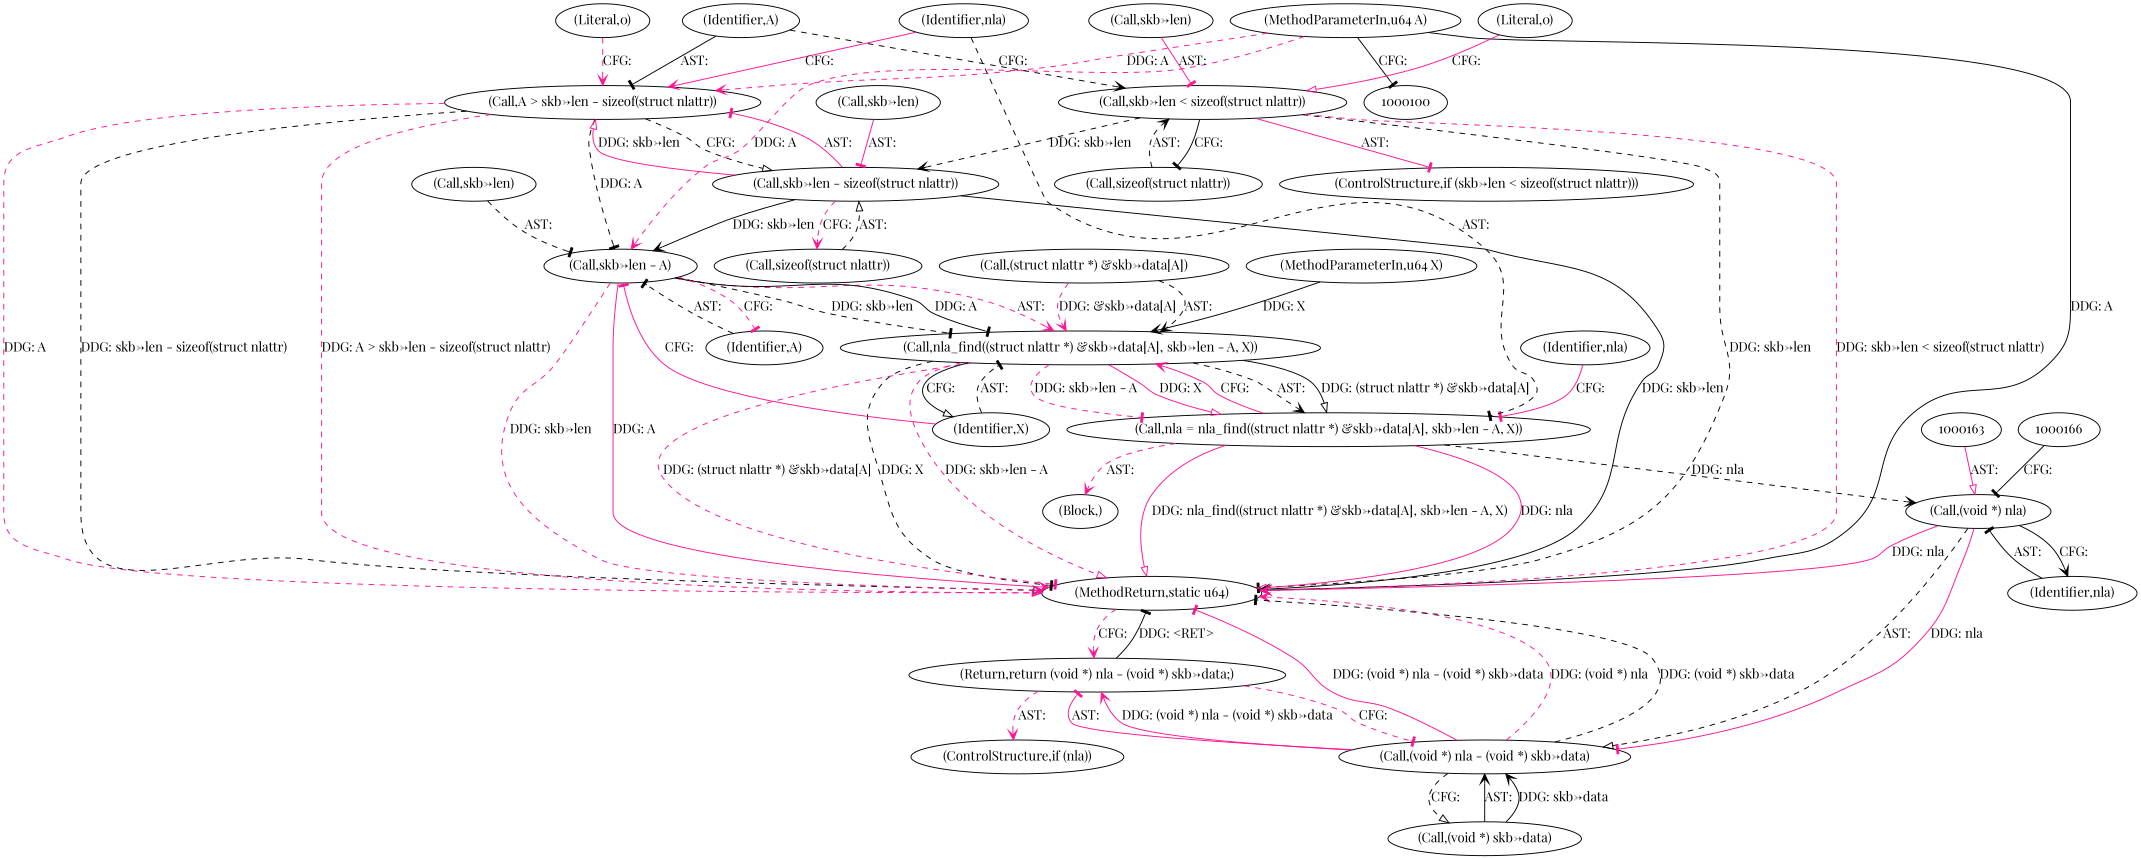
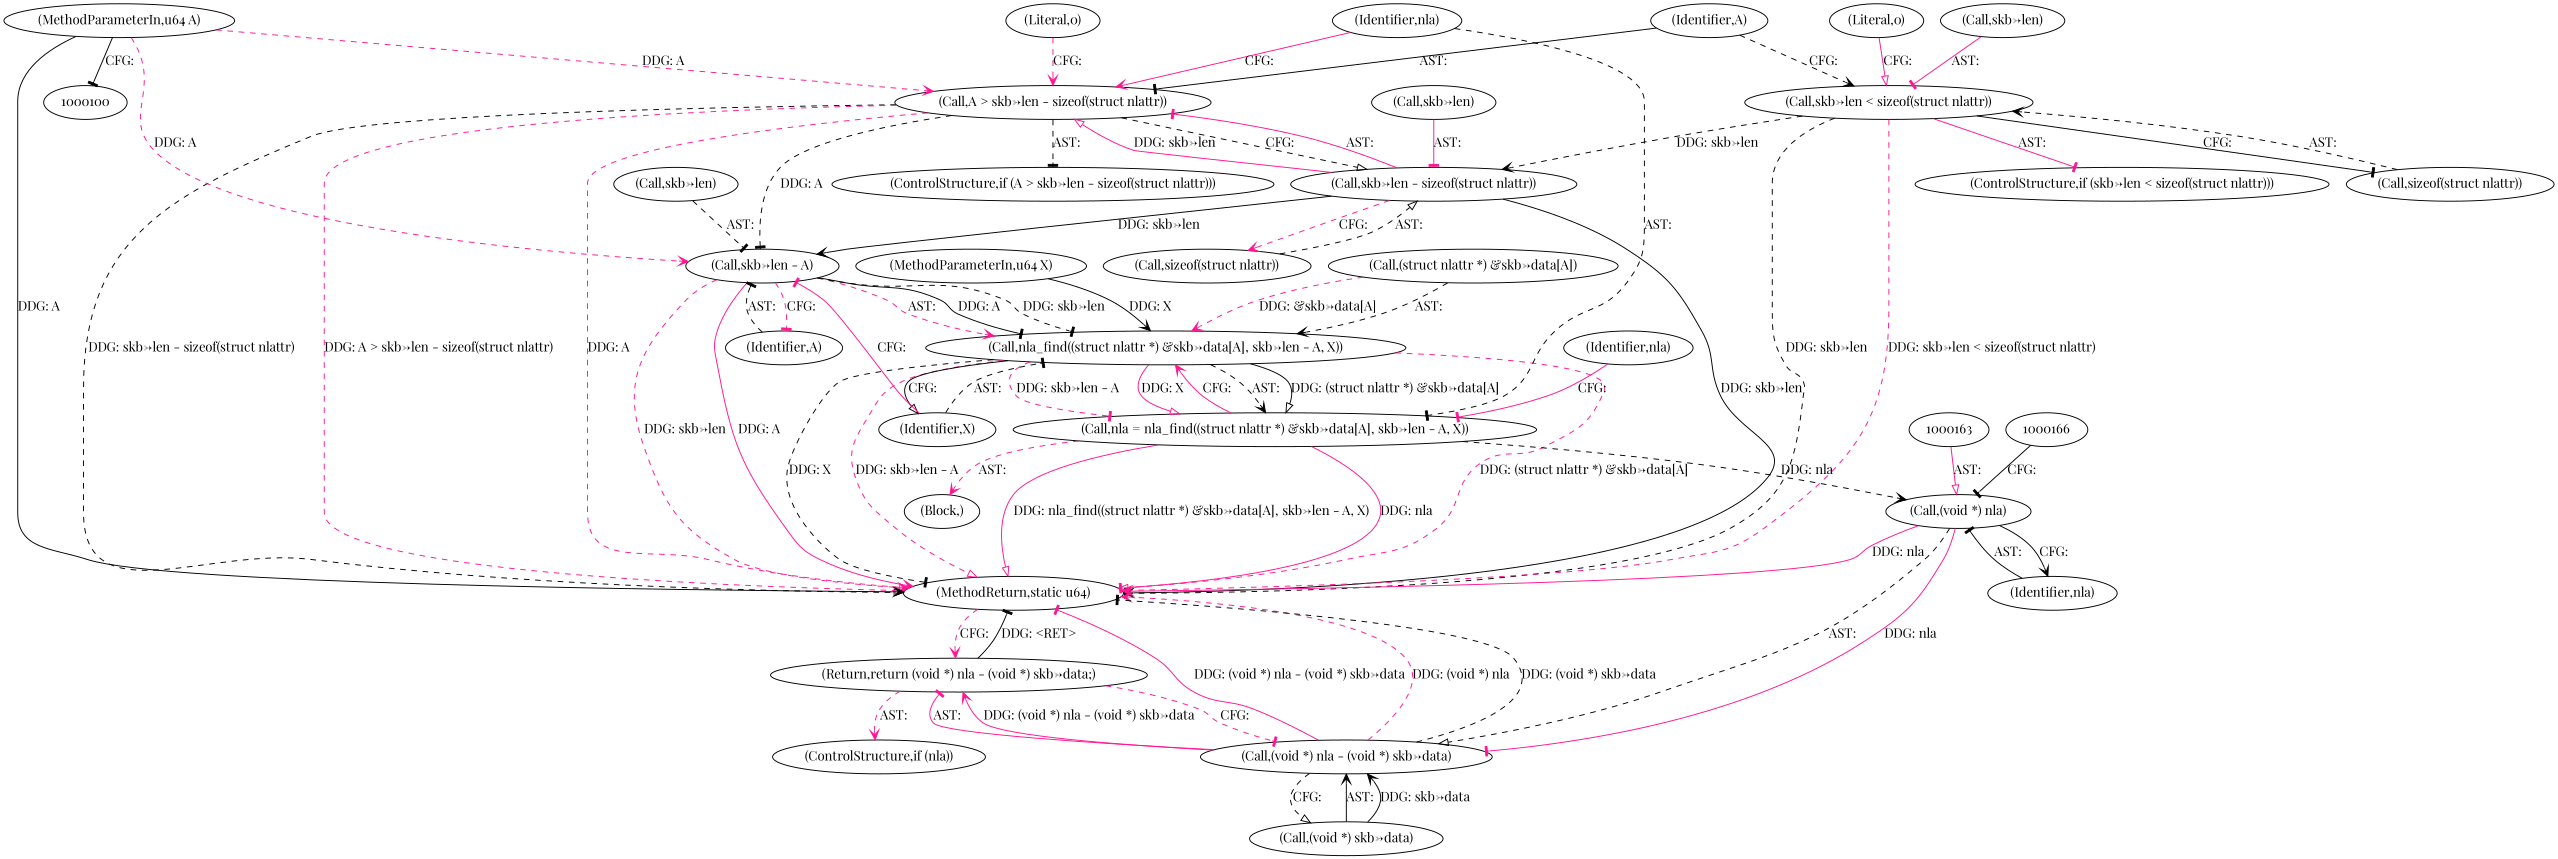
none -> (1053, 184)
